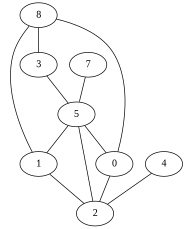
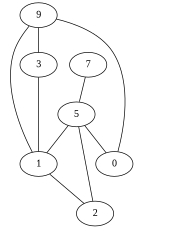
(39, 15) -> (39, 15)
(58, 90) -> (39, 114)
(164, 164) -> none
(105, 189) -> none
